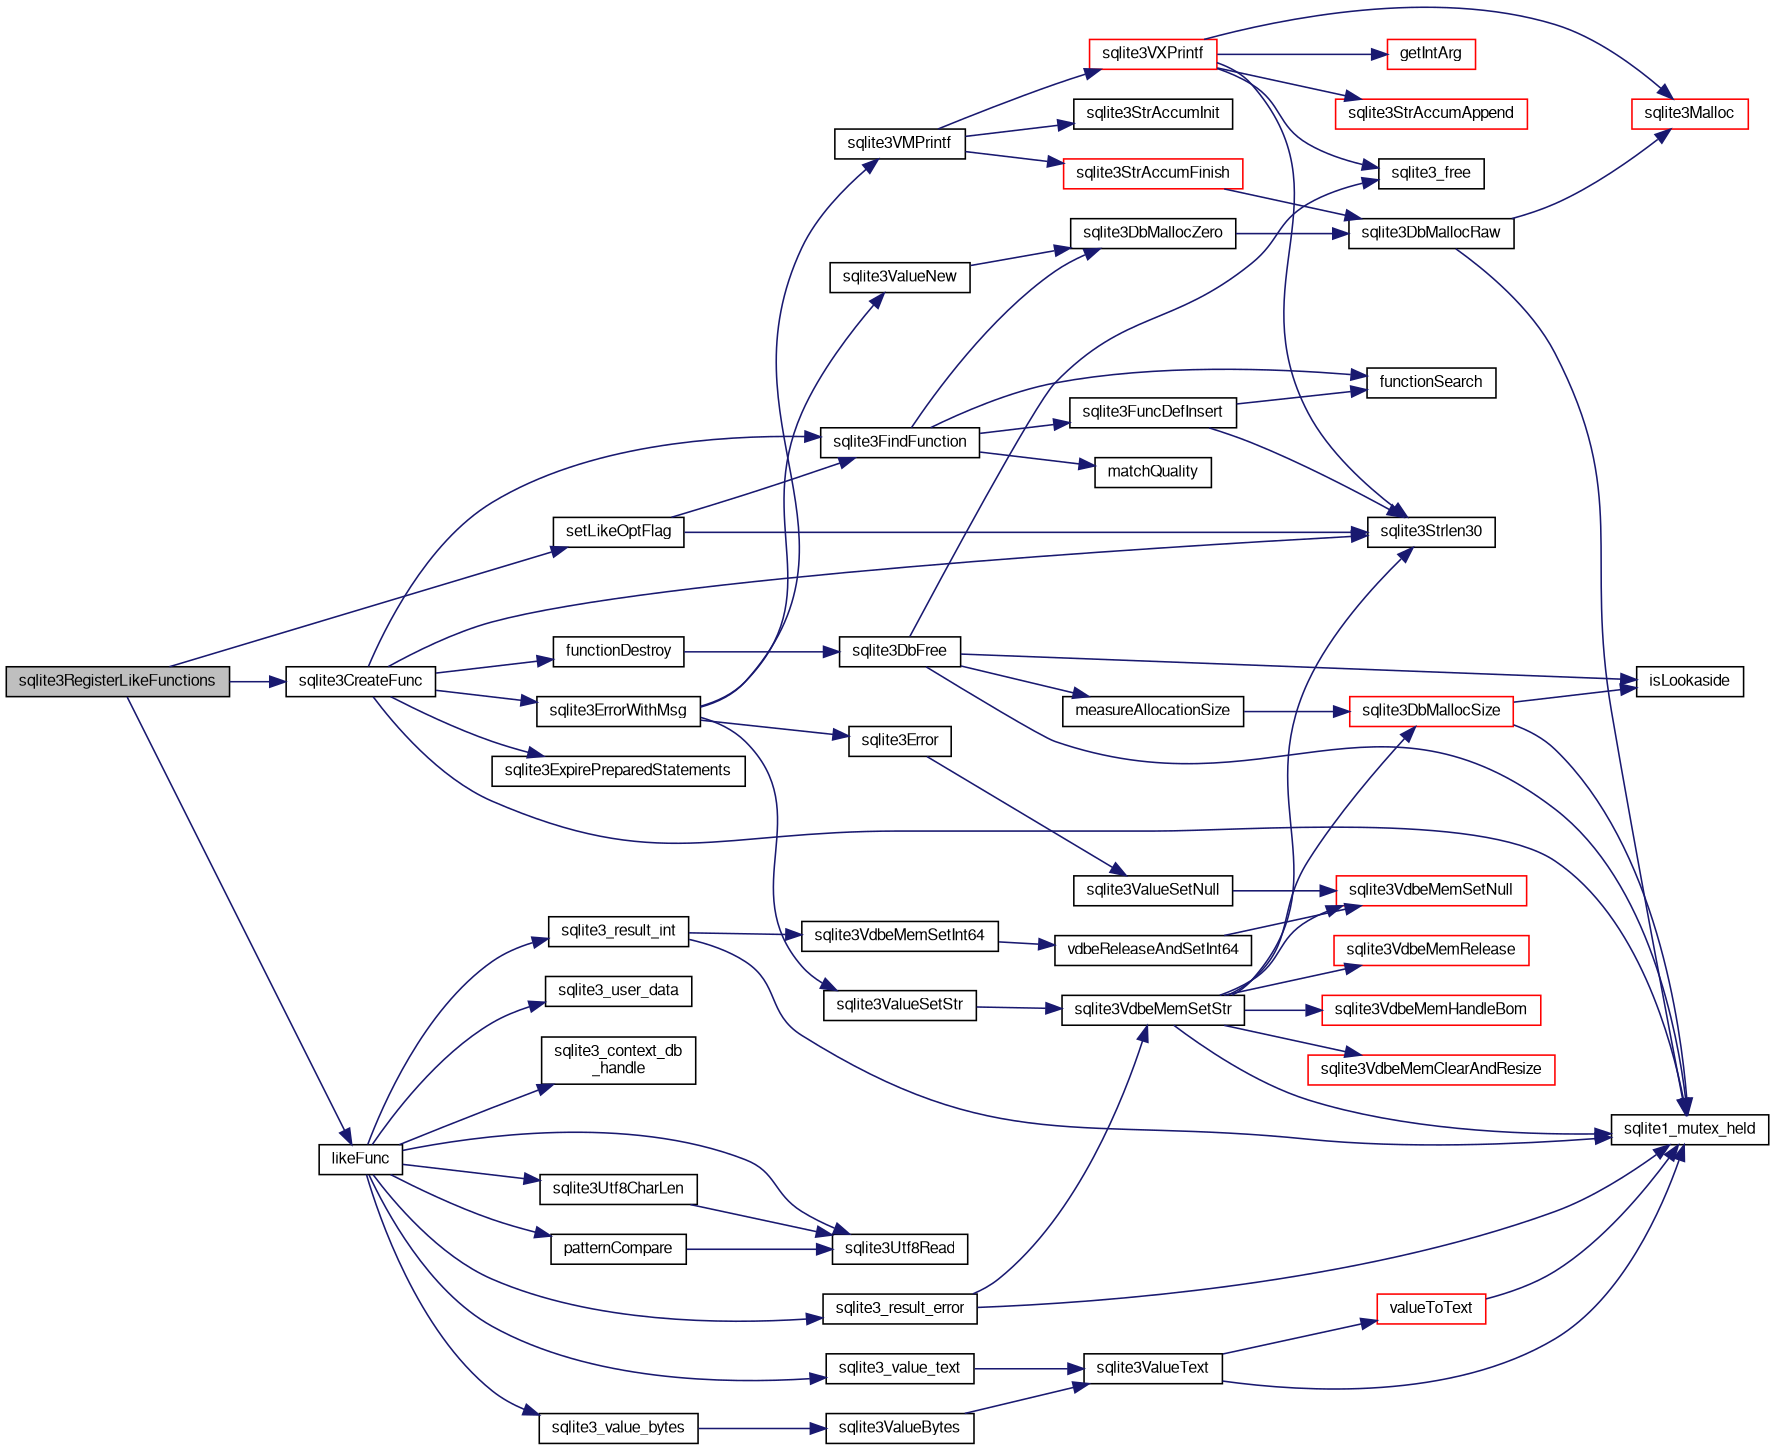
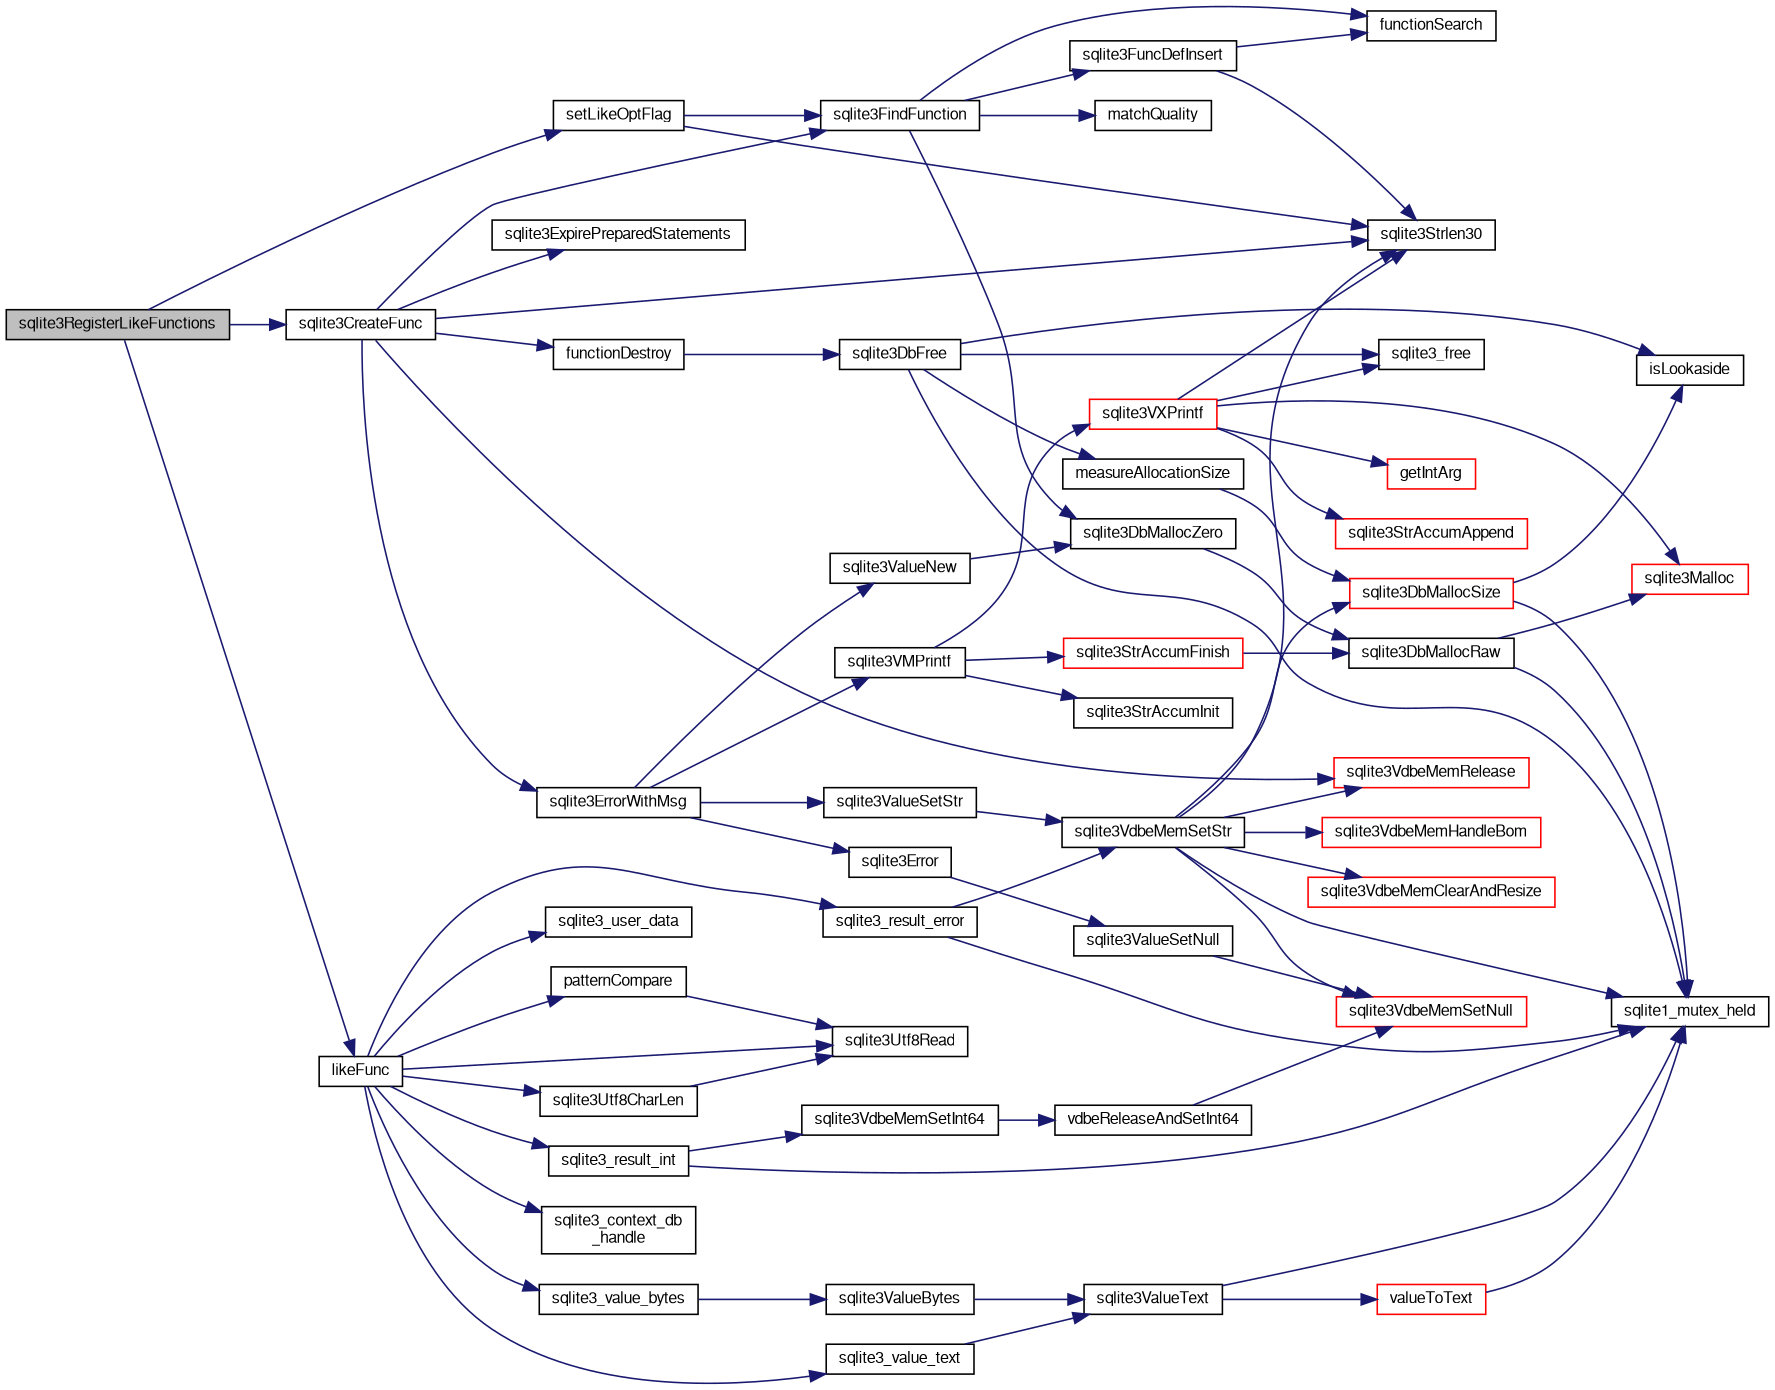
(1081, 831) -> (789, 686)
